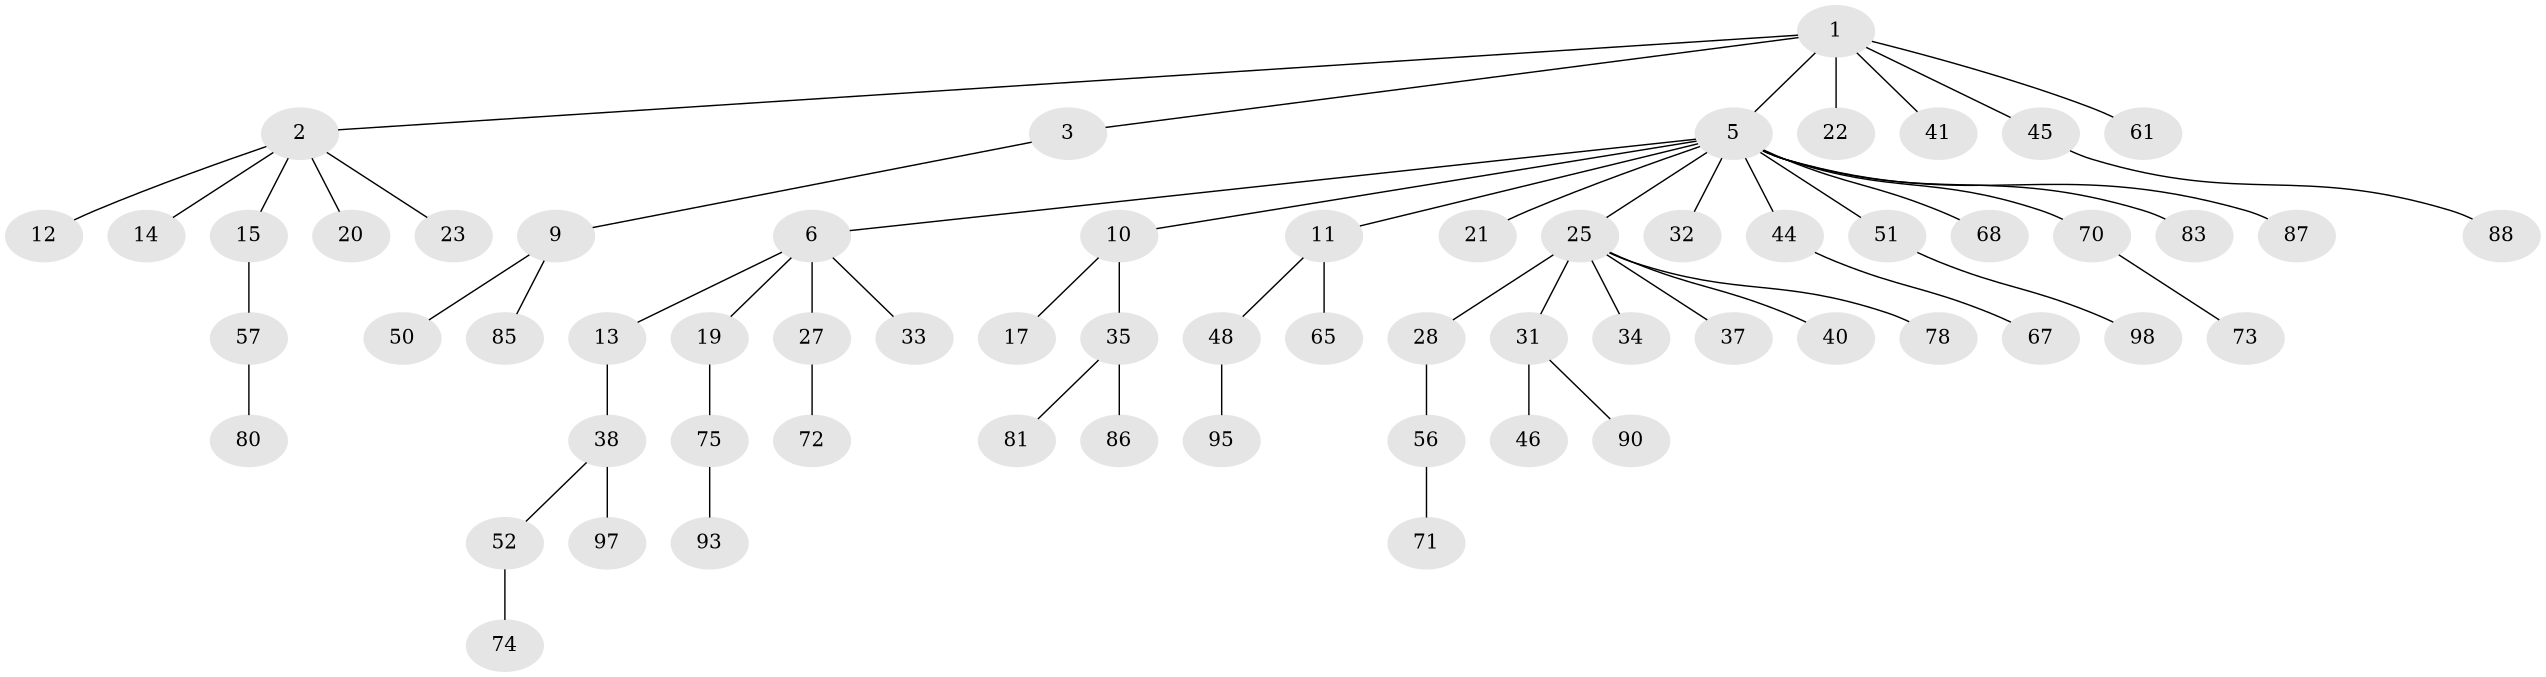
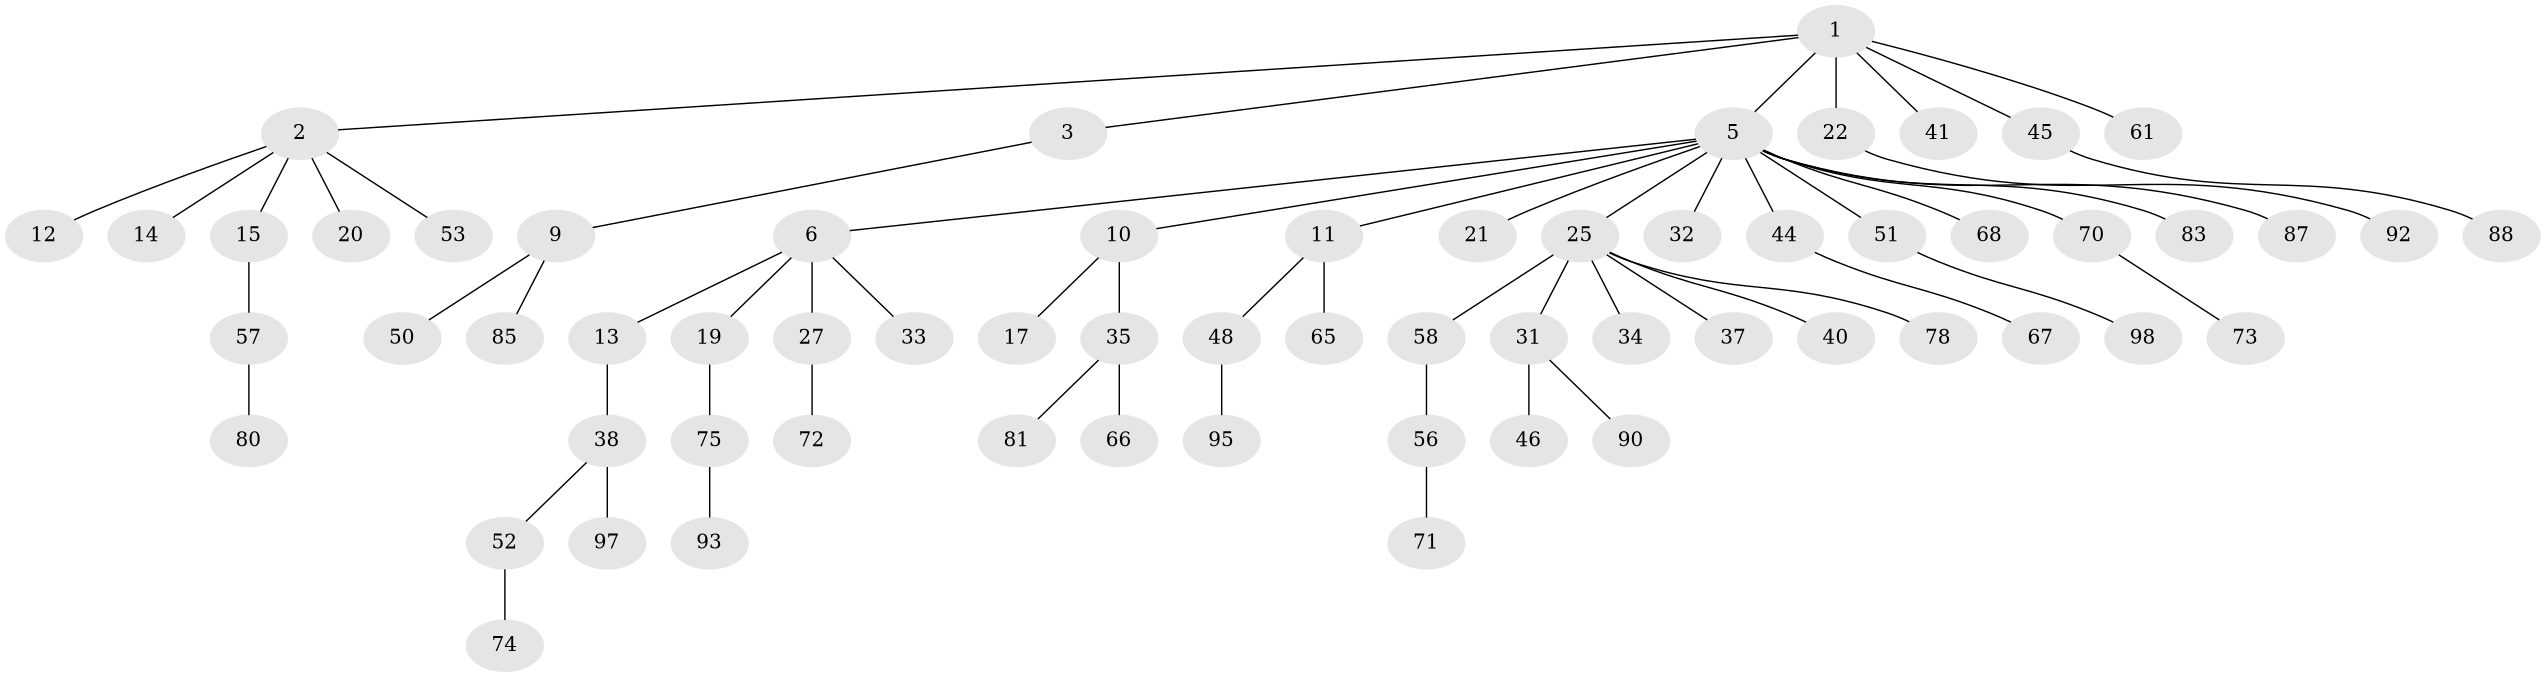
(454, 236) -> (454, 236)
none -> (2399, 236)
(1426, 338) -> (1426, 338)
(1119, 441) -> (1119, 441)
